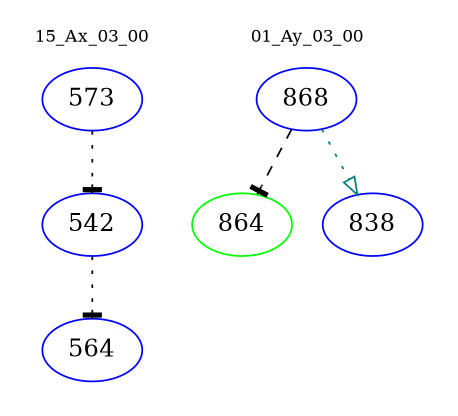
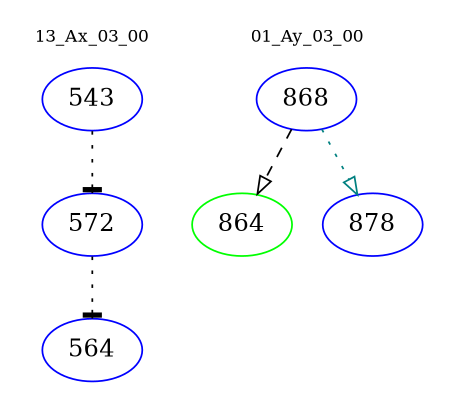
(92, 37) -> (92, 37)
(92, 99) -> (92, 99)
(277, 158) -> (279, 154)
(92, 225) -> (92, 225)
(373, 225) -> (373, 225)
